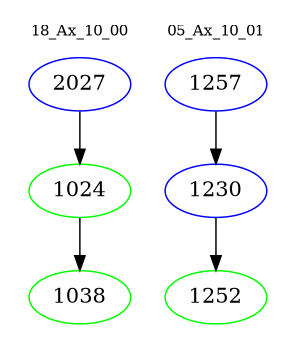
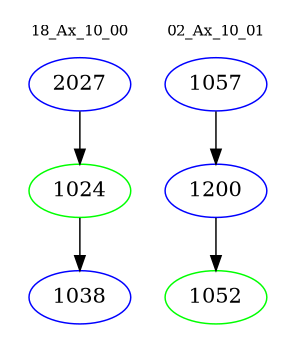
(216, 32) -> (216, 32)
(216, 84) -> (216, 84)
(216, 191) -> (216, 191)
(80, 297) -> (80, 297)
(216, 297) -> (216, 297)
